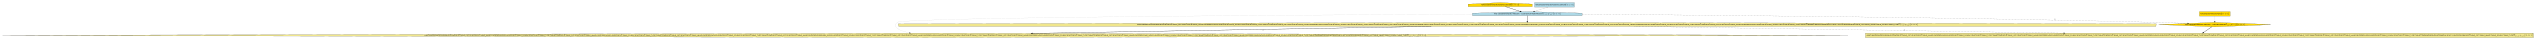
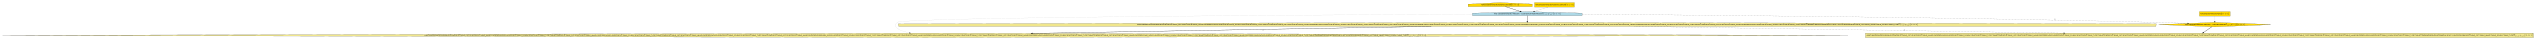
(1554, 5) -> (1554, 5)
